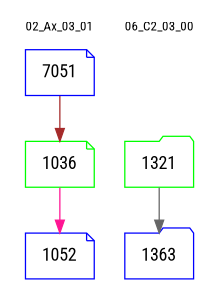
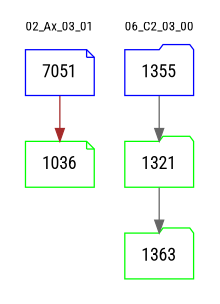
none -> (159, 73)
(60, 256) -> none
(159, 256) -> (159, 256)
